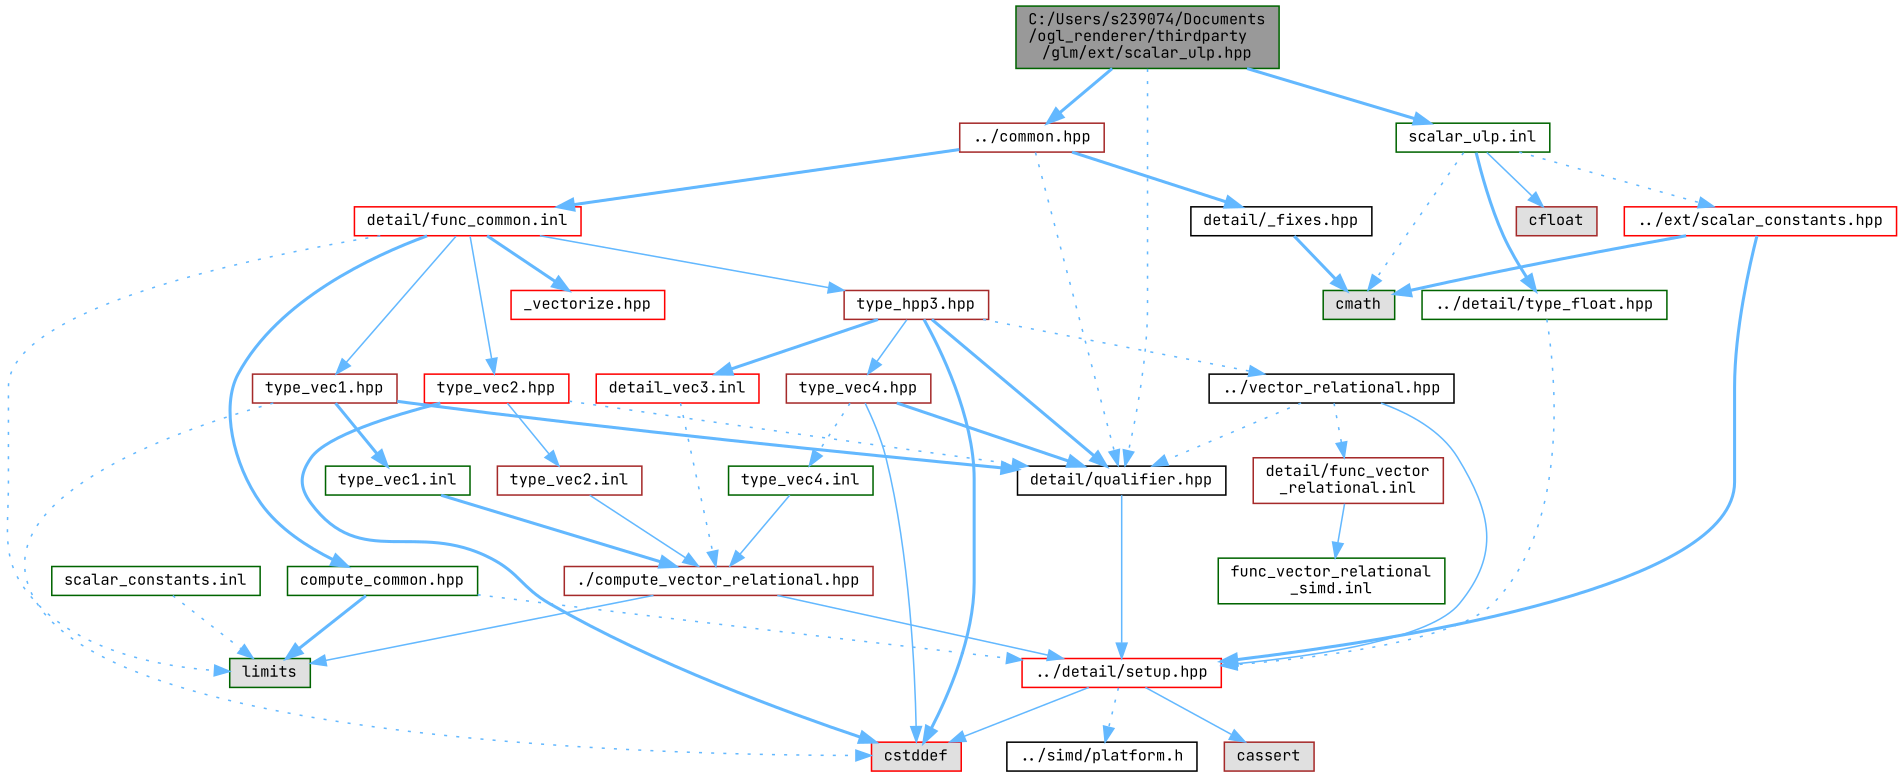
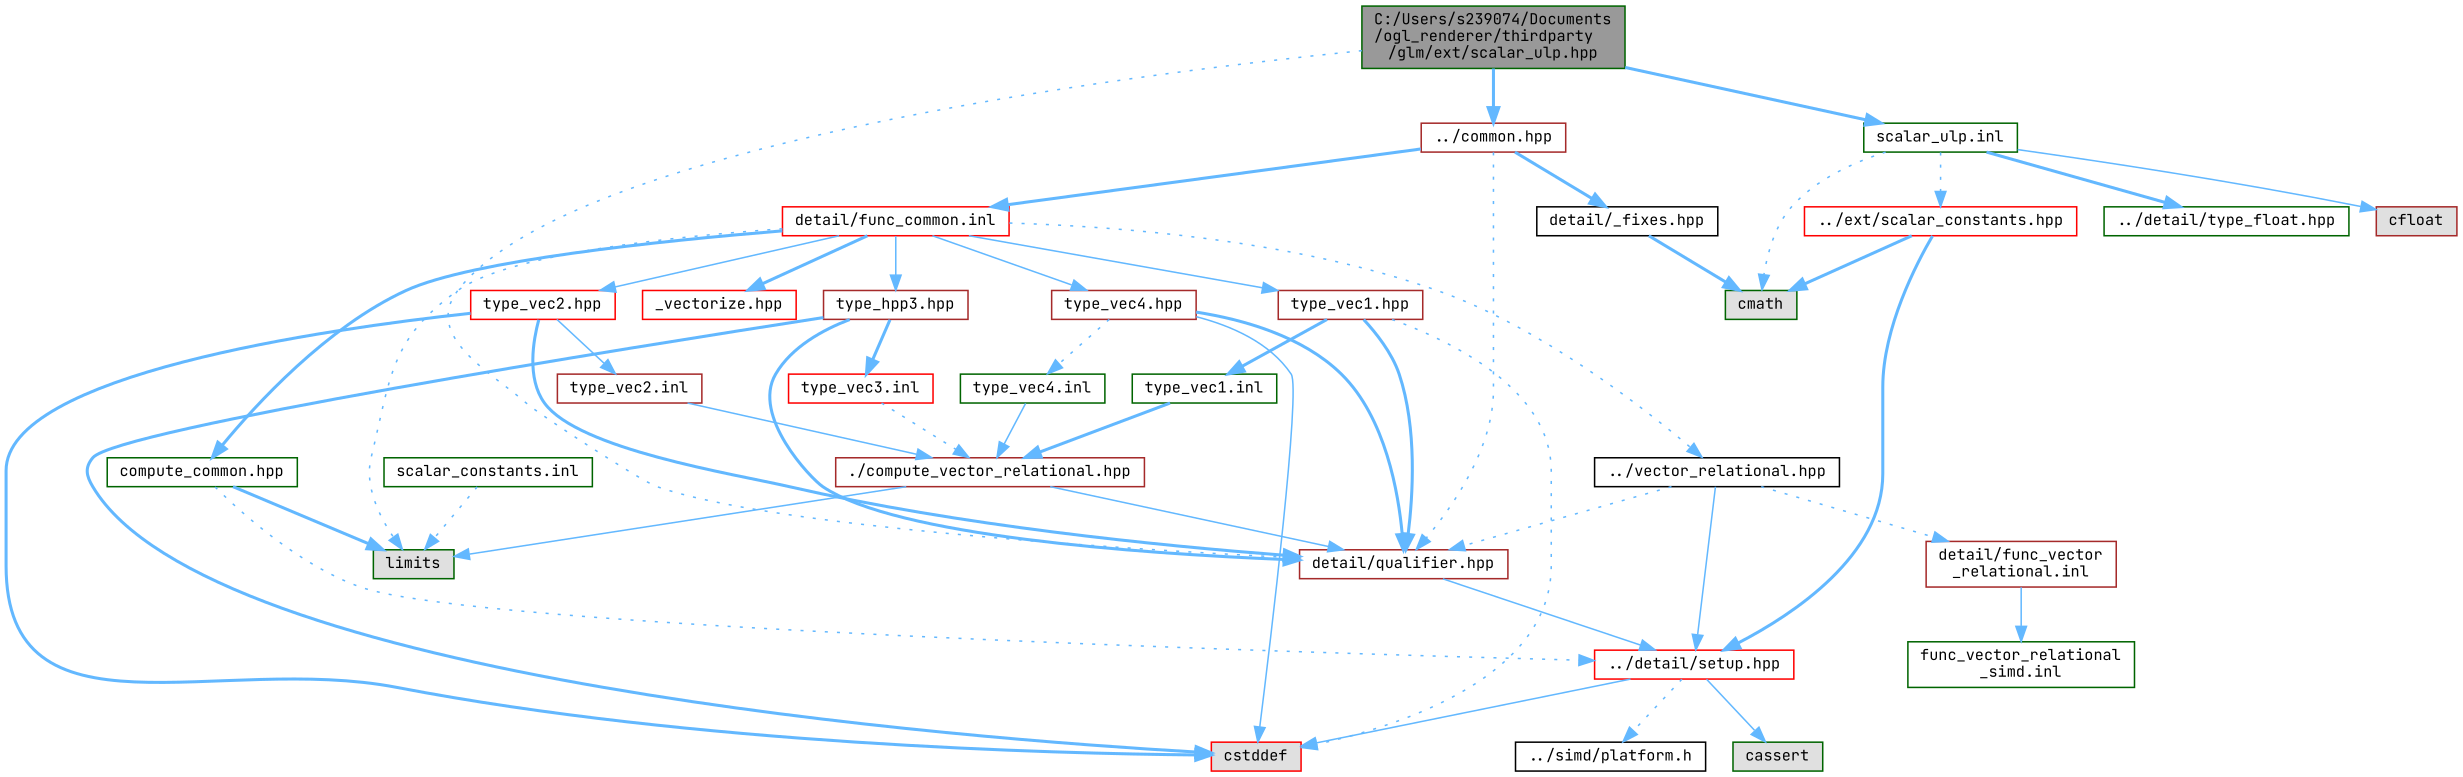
(892, 341) -> (1002, 260)
(1116, 345) -> (1372, 271)
(678, 389) -> (861, 389)
(790, 433) -> (801, 489)
(1122, 481) -> (1404, 564)
(1503, 590) -> none
(899, 622) -> (1189, 517)
(1269, 757) -> (1778, 757)
